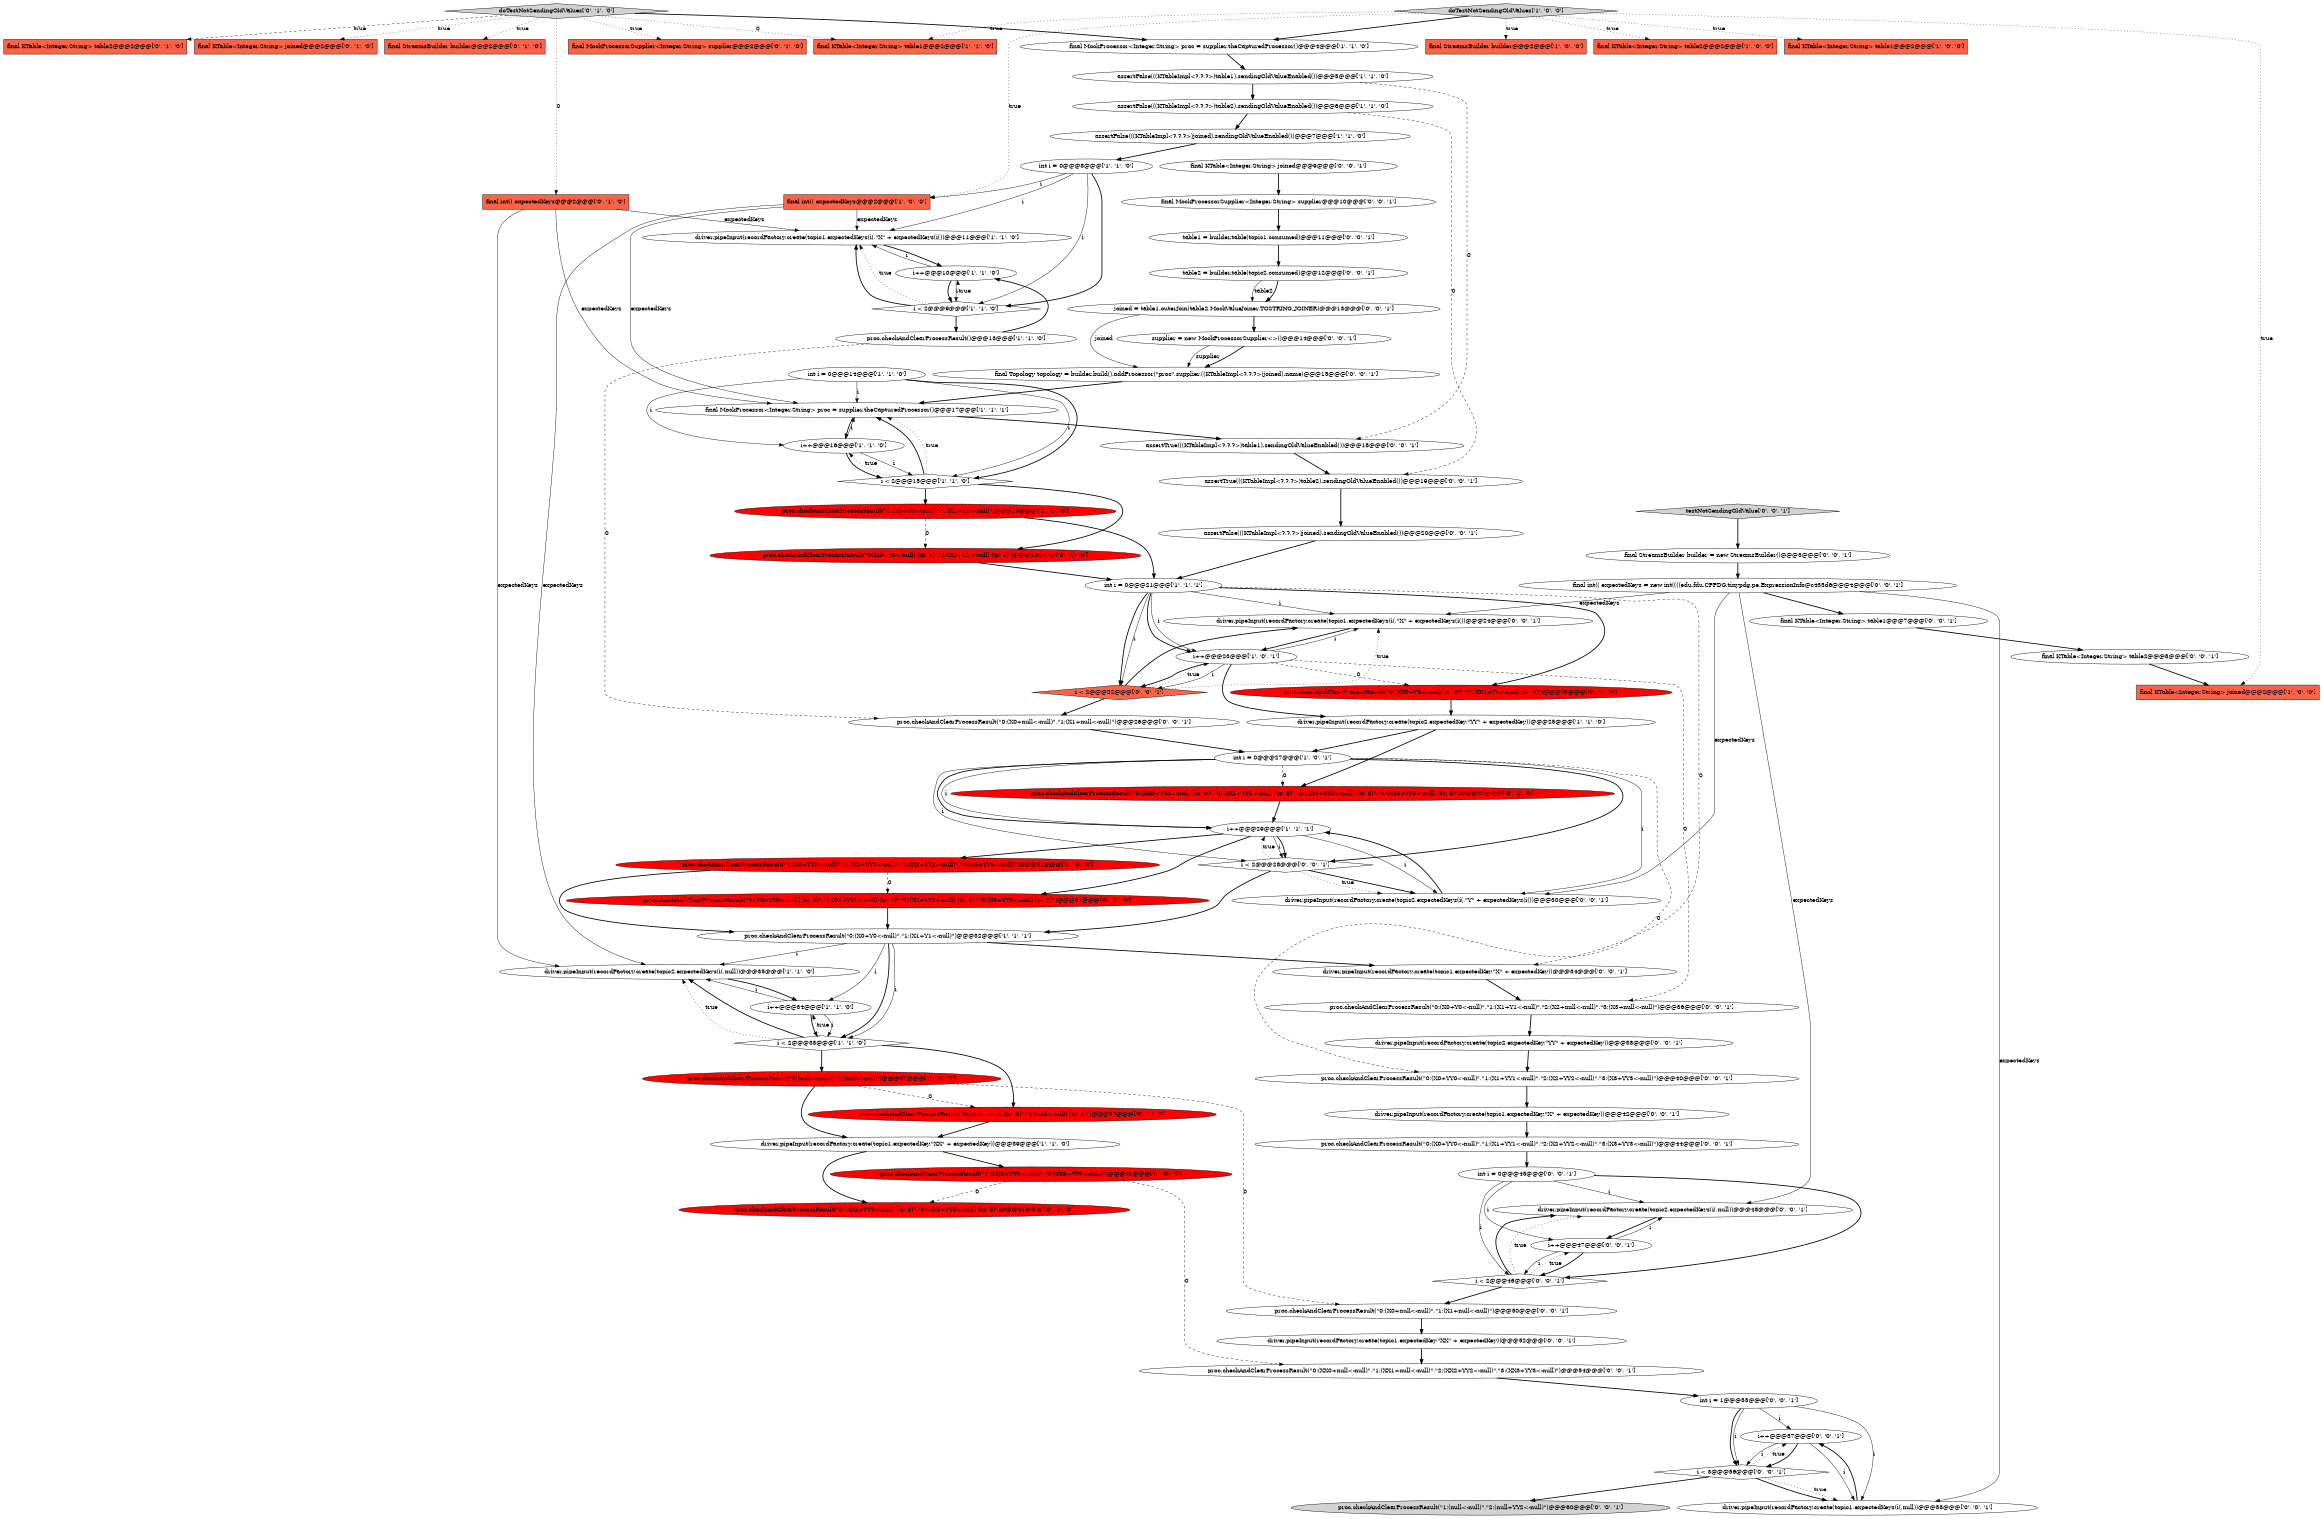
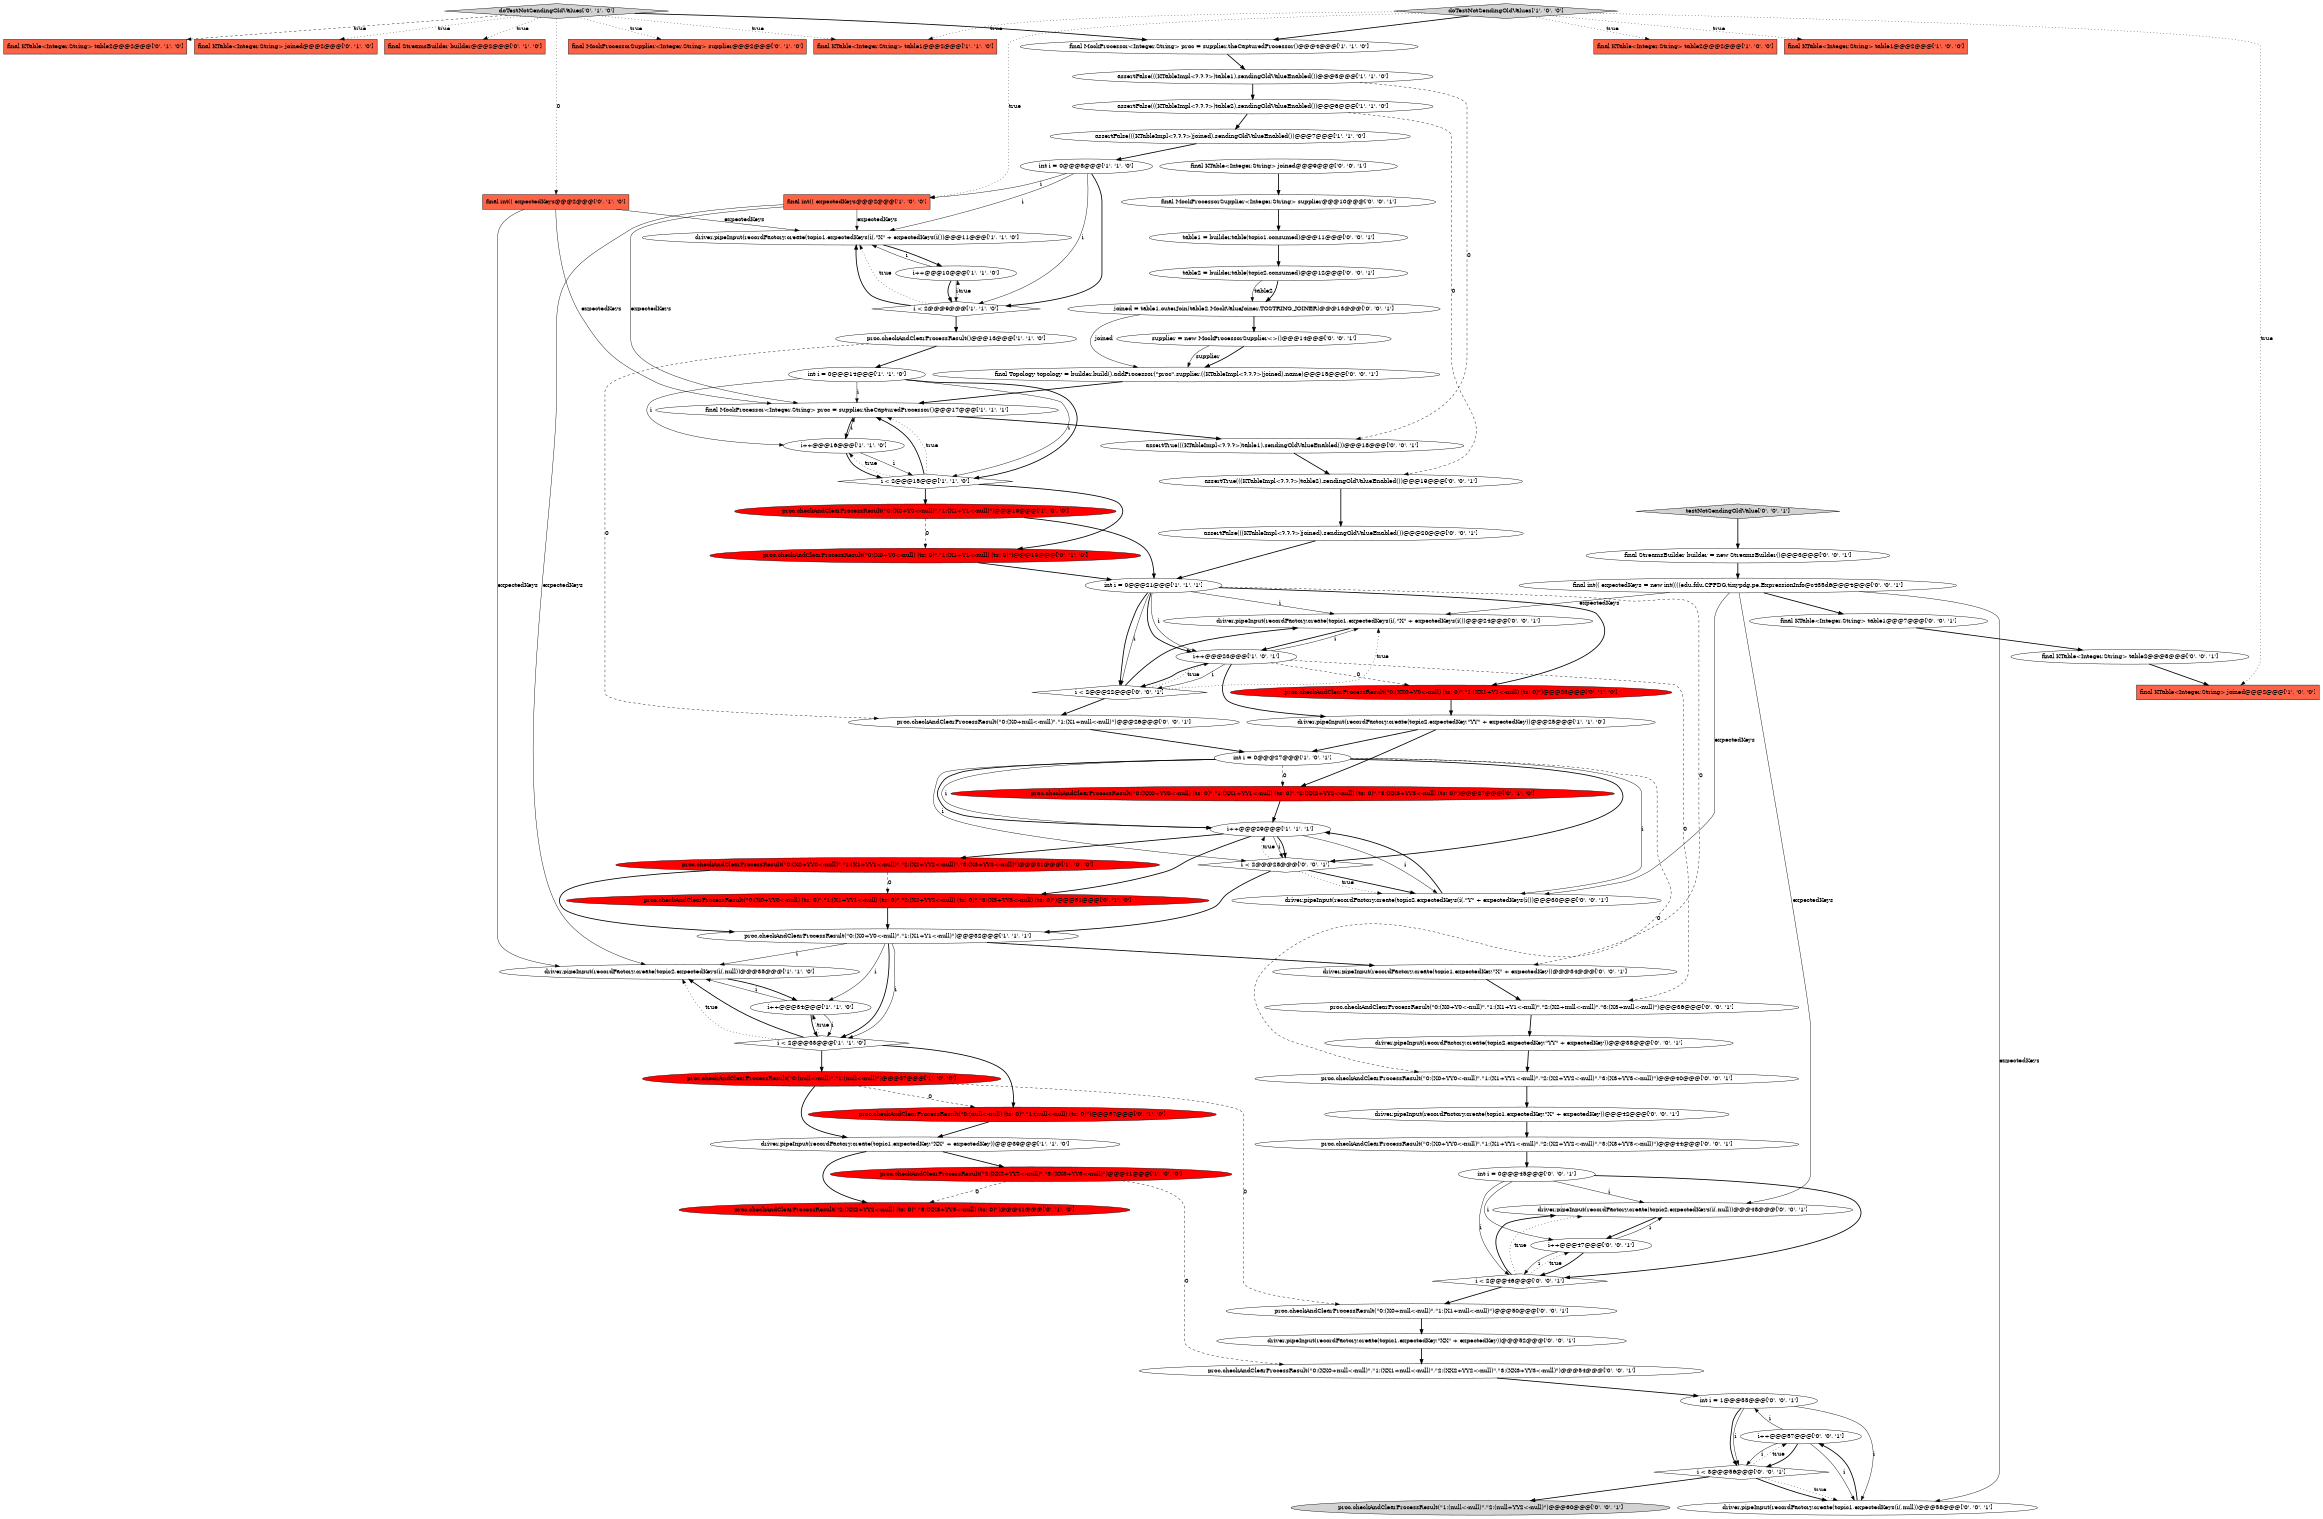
(758, 29) -> (758, 29)
(1506, 47) -> none
(1048, 305) -> (908, 356)
(1120, 692) -> (1120, 692)
(1773, 1417) -> (1769, 1422)
